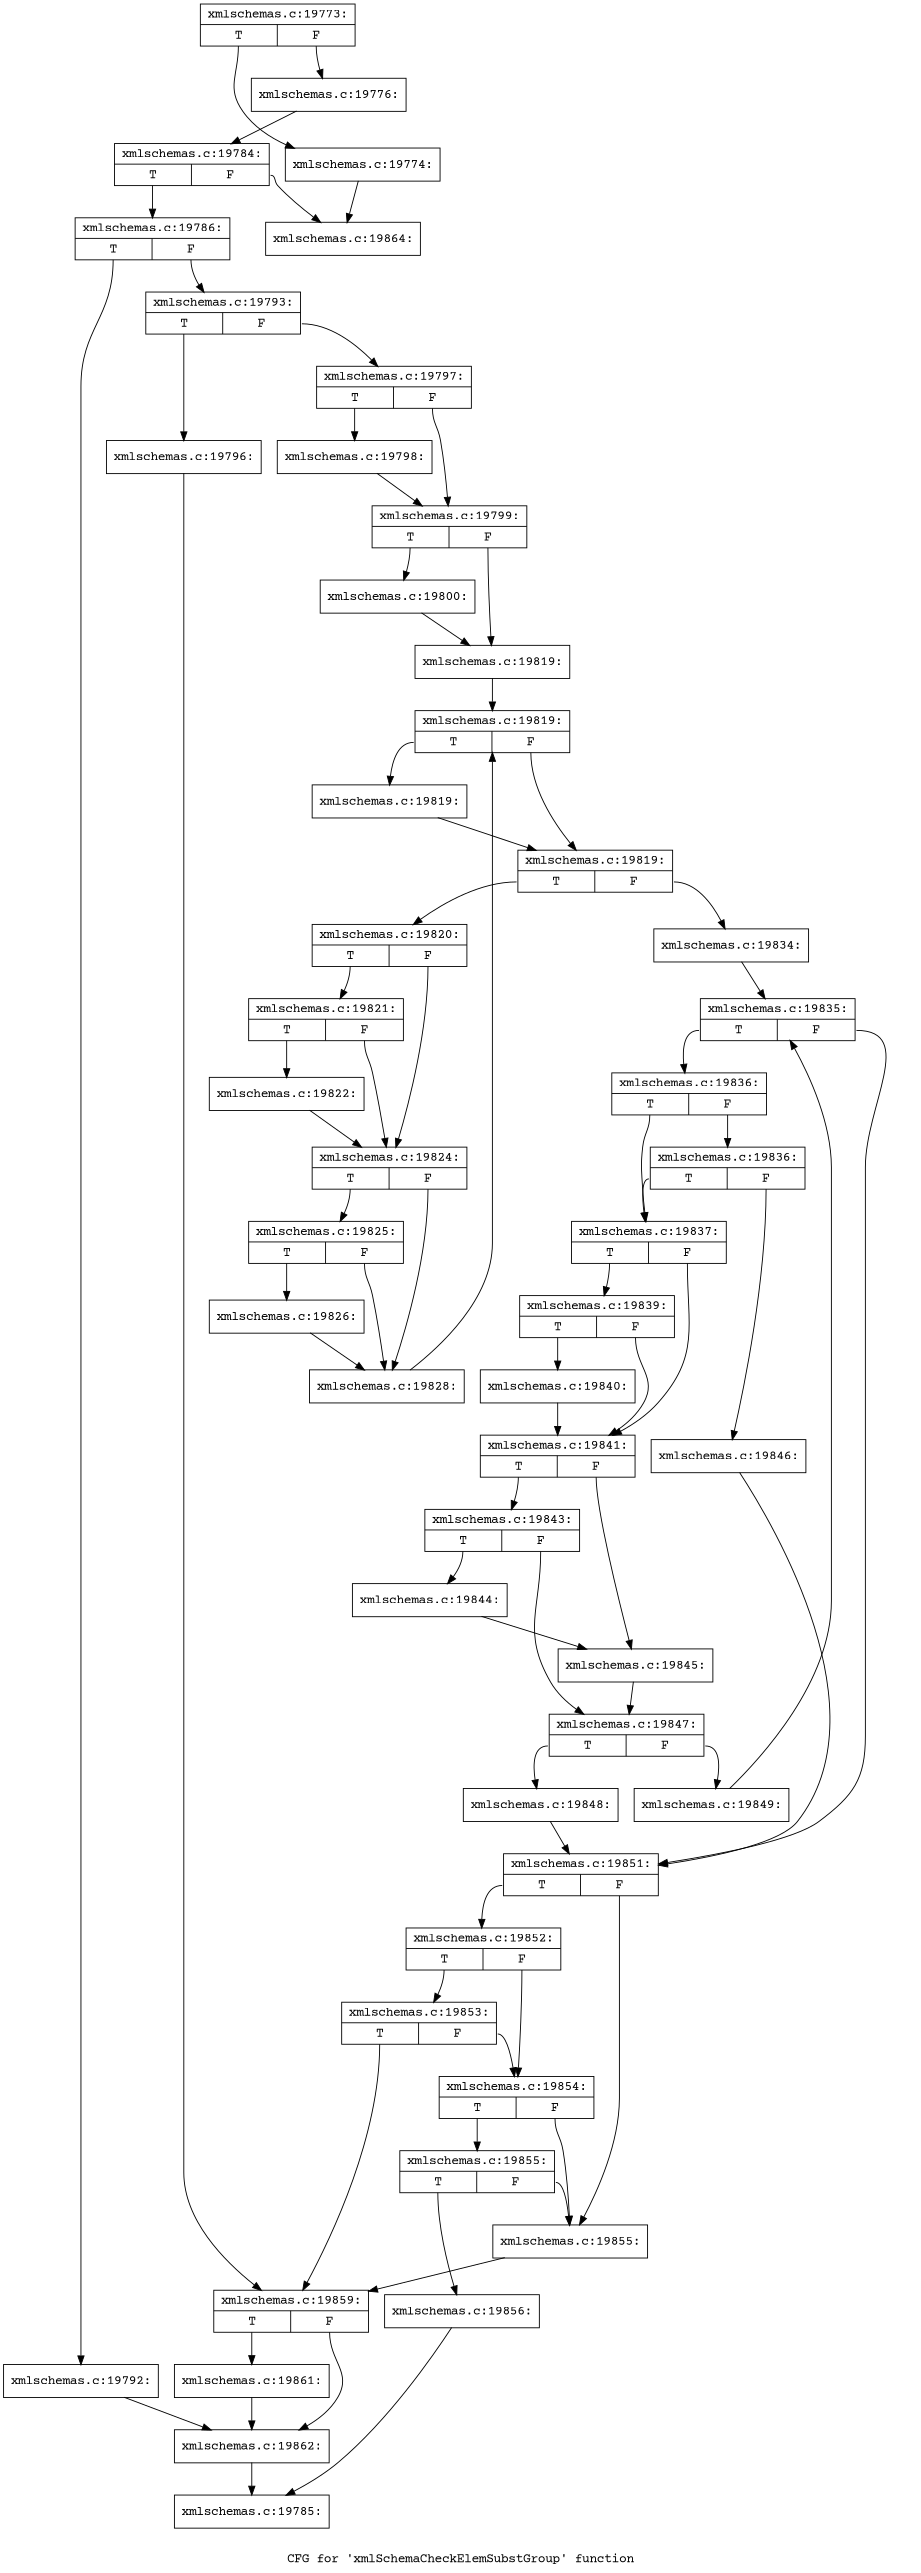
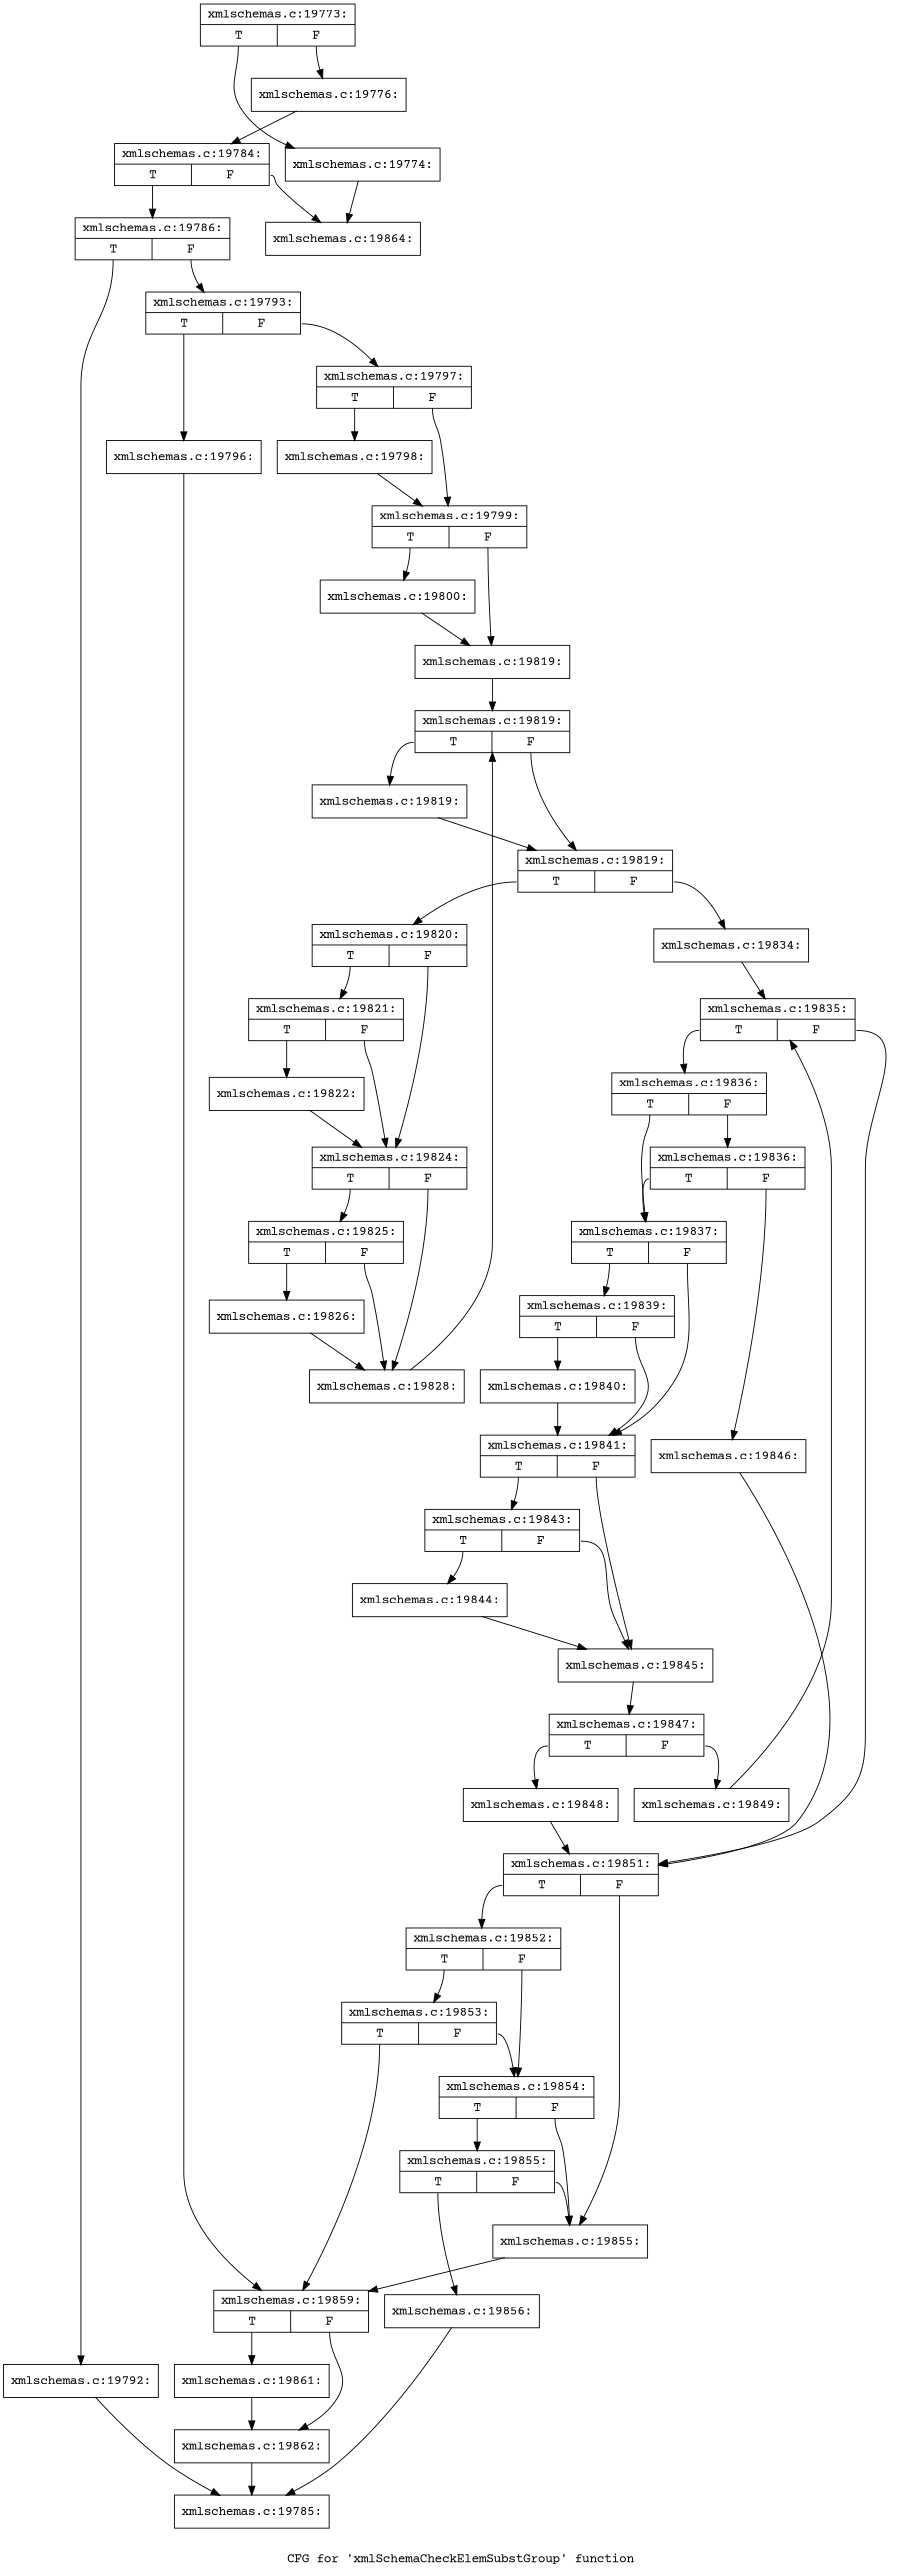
(536, 1641) -> (607, 1585)
(163, 2412) -> (149, 2450)
